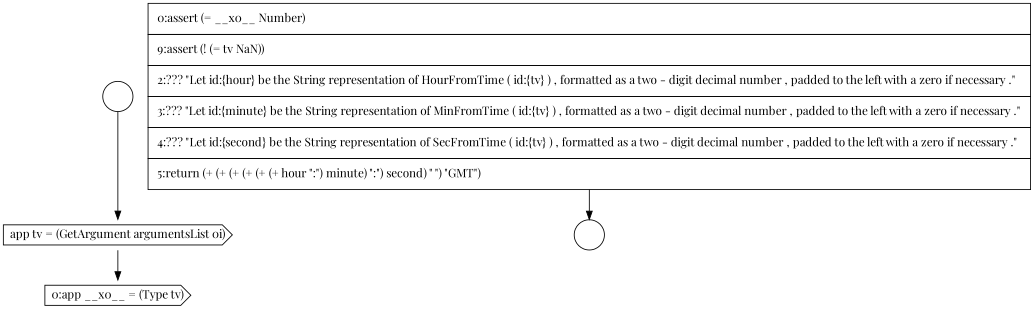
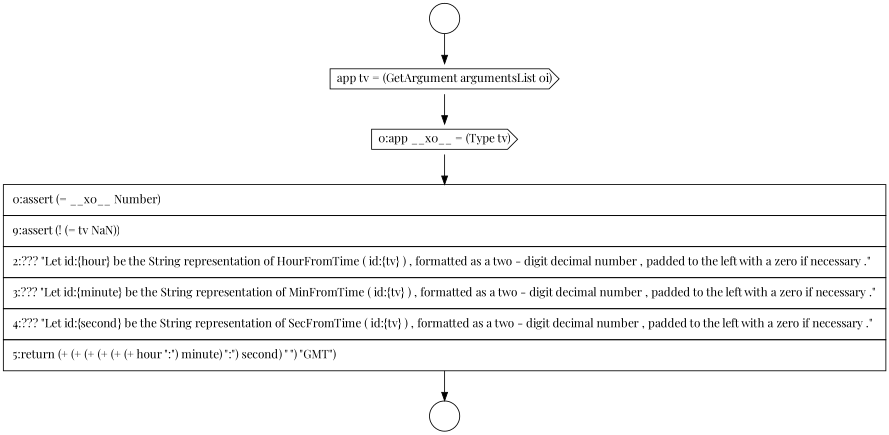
none -> (445, 165)
